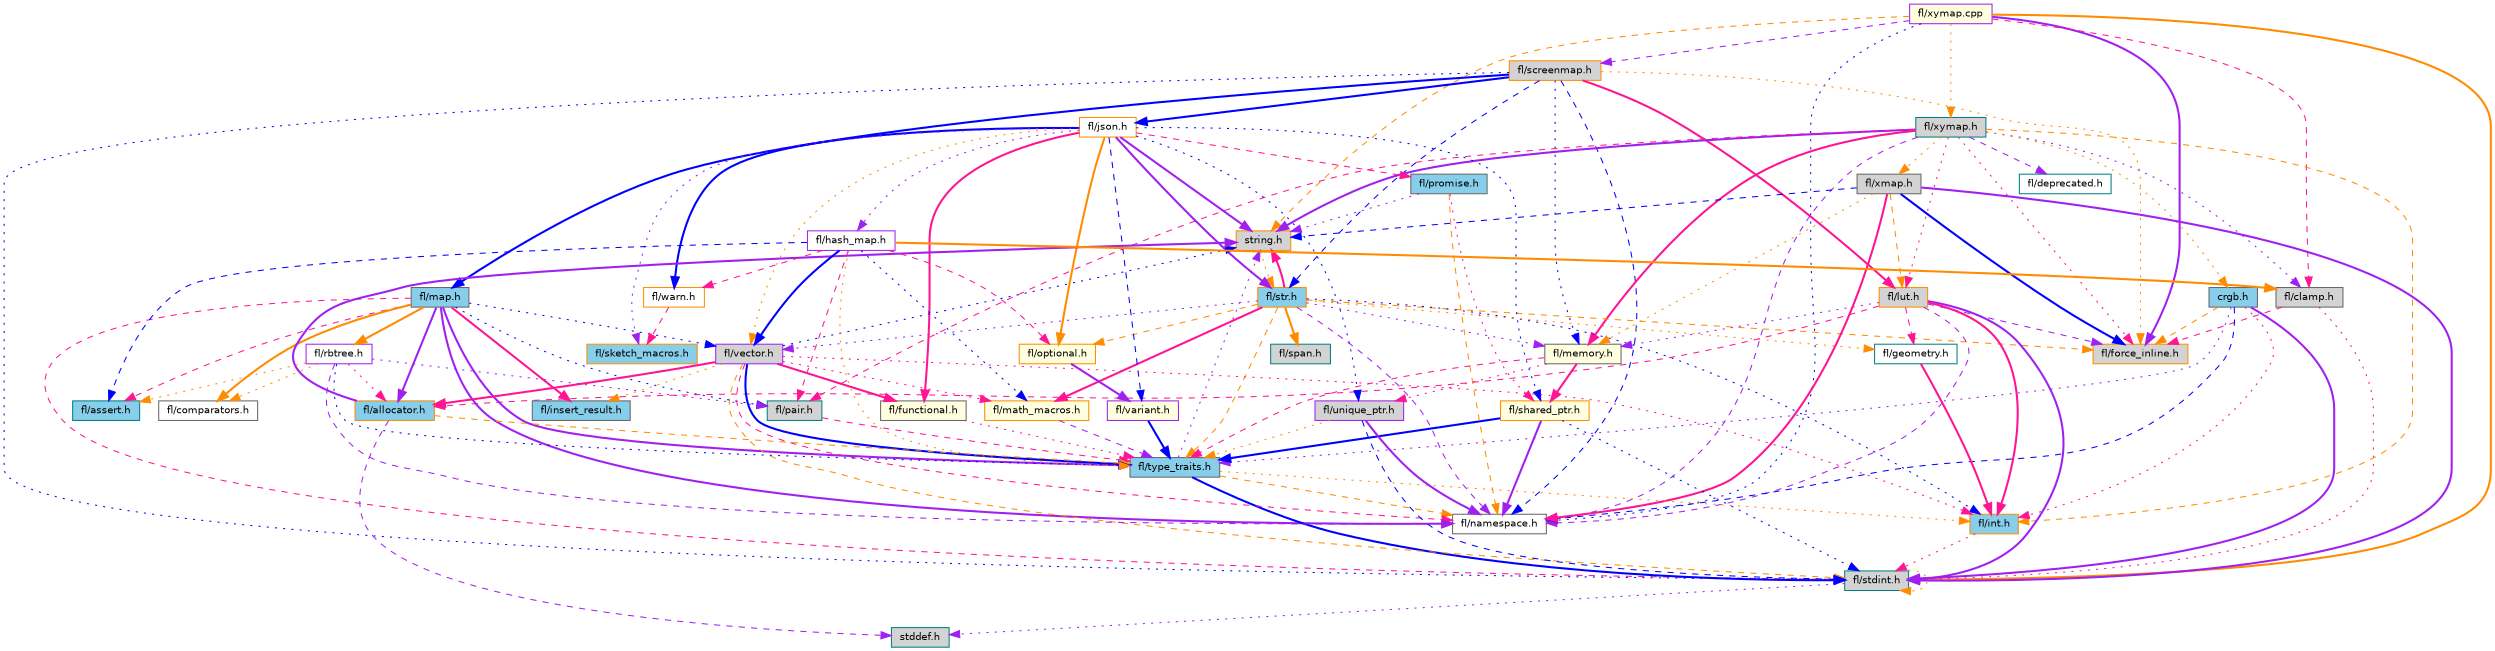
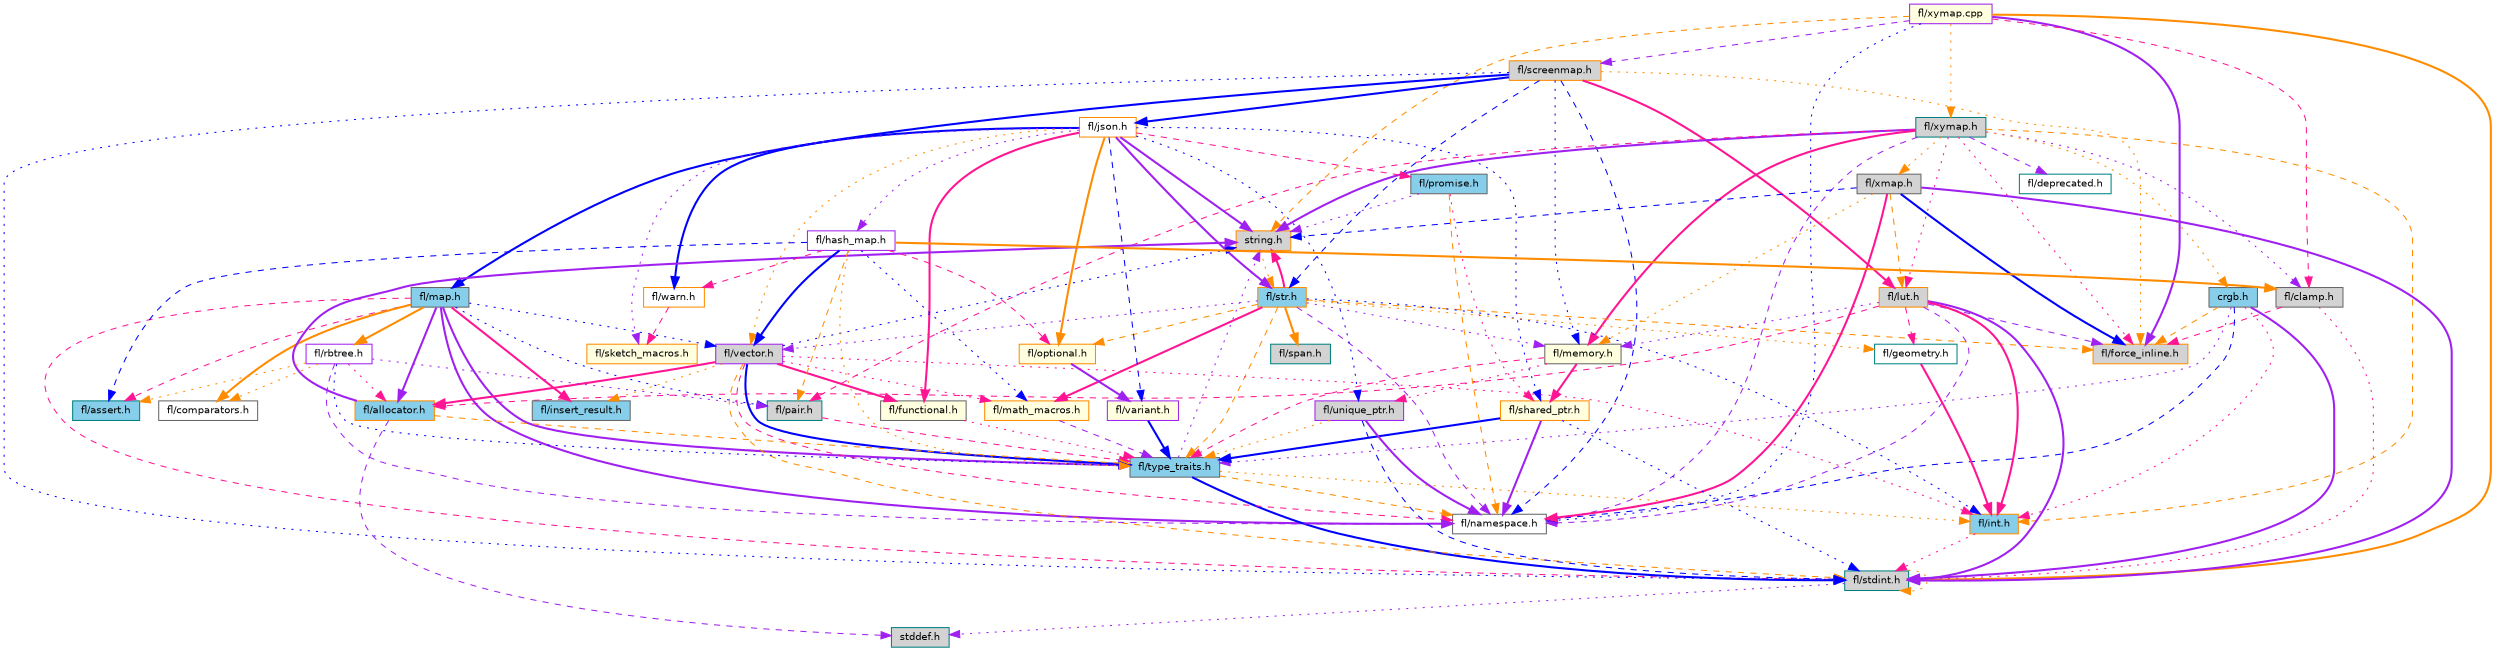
(825, 321) -> (825, 321)
(642, 354) -> (642, 354)
